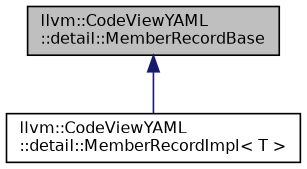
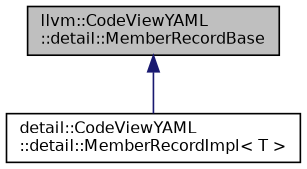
(153, 138) -> (153, 138)
